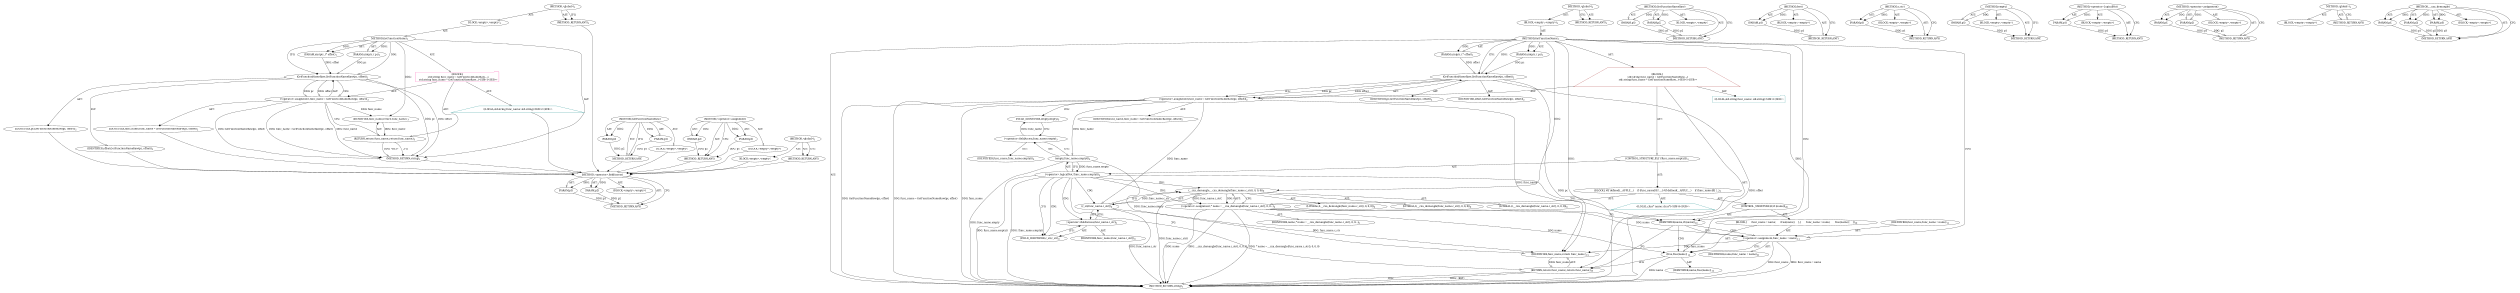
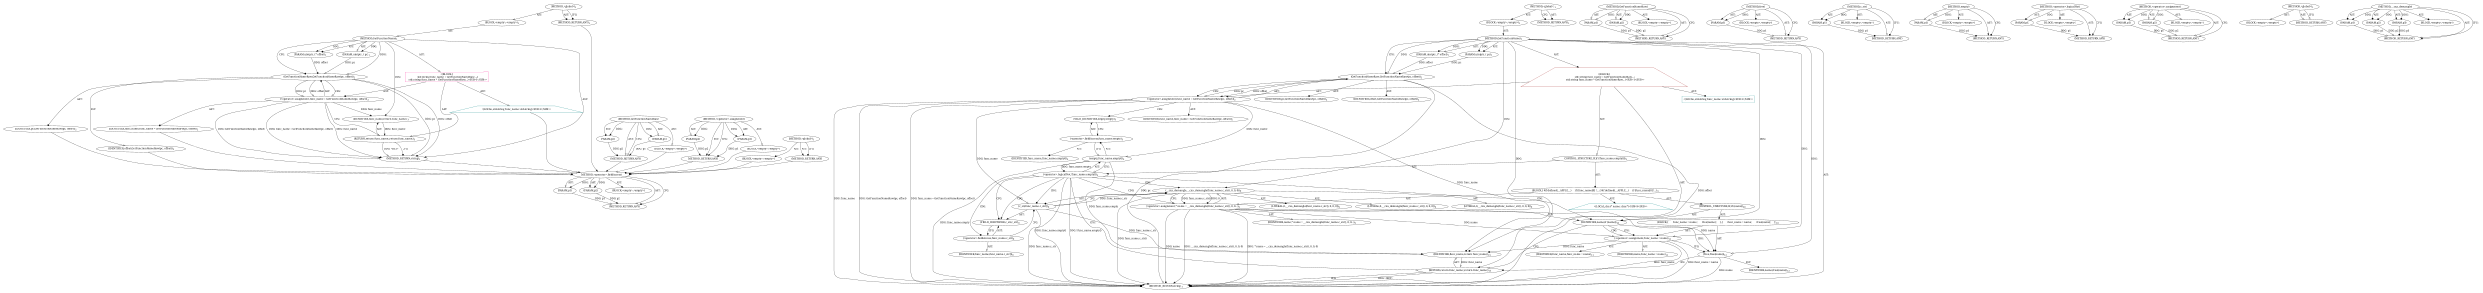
(1032, 129) -> (1094, 129)
(1091, 214) -> (1018, 214)
(1847, 230) -> (1605, 246)
